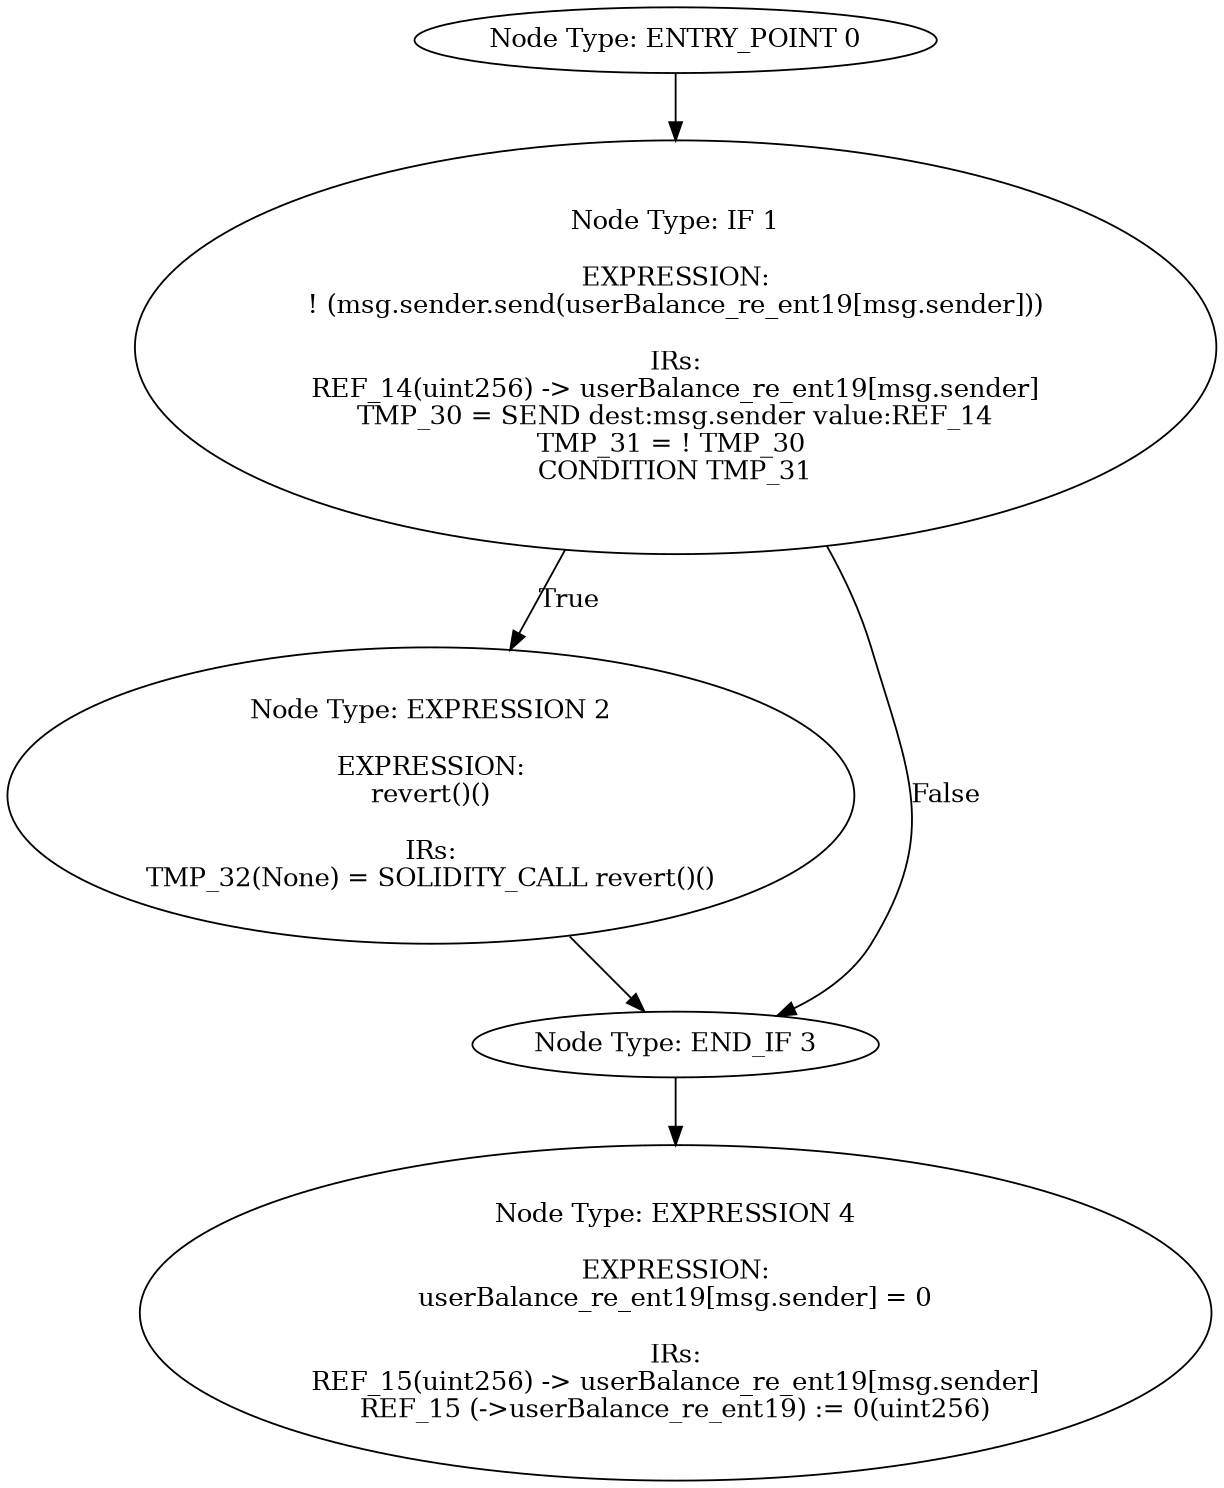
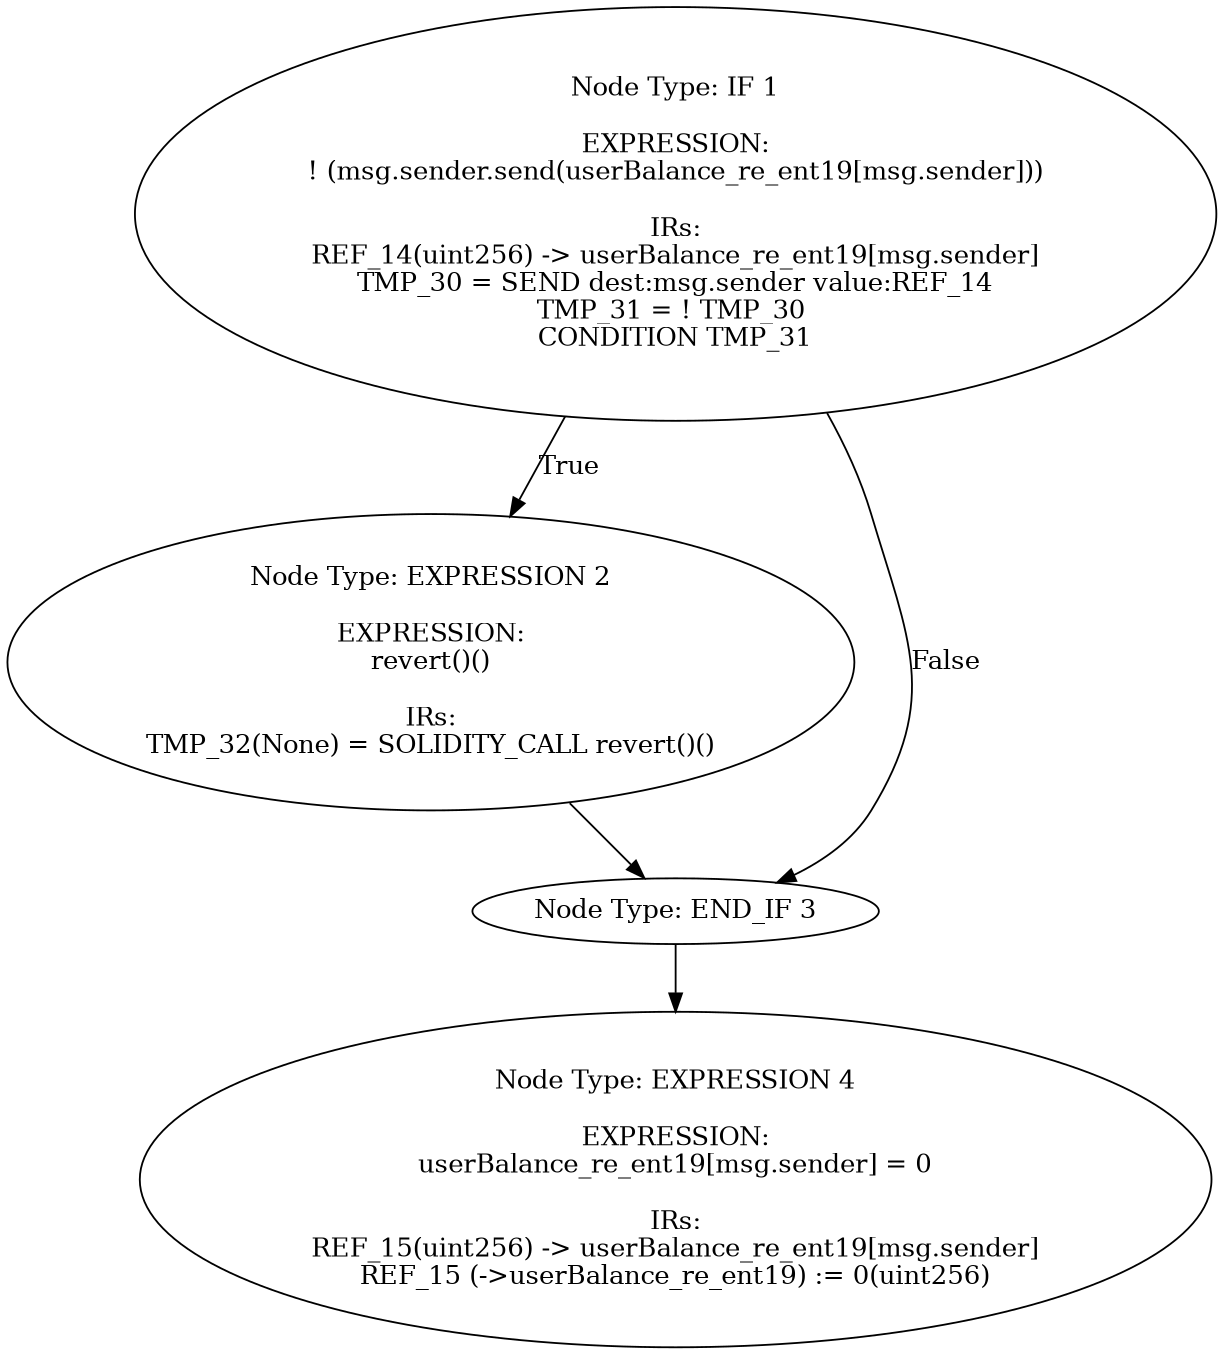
(676, 40) -> none
